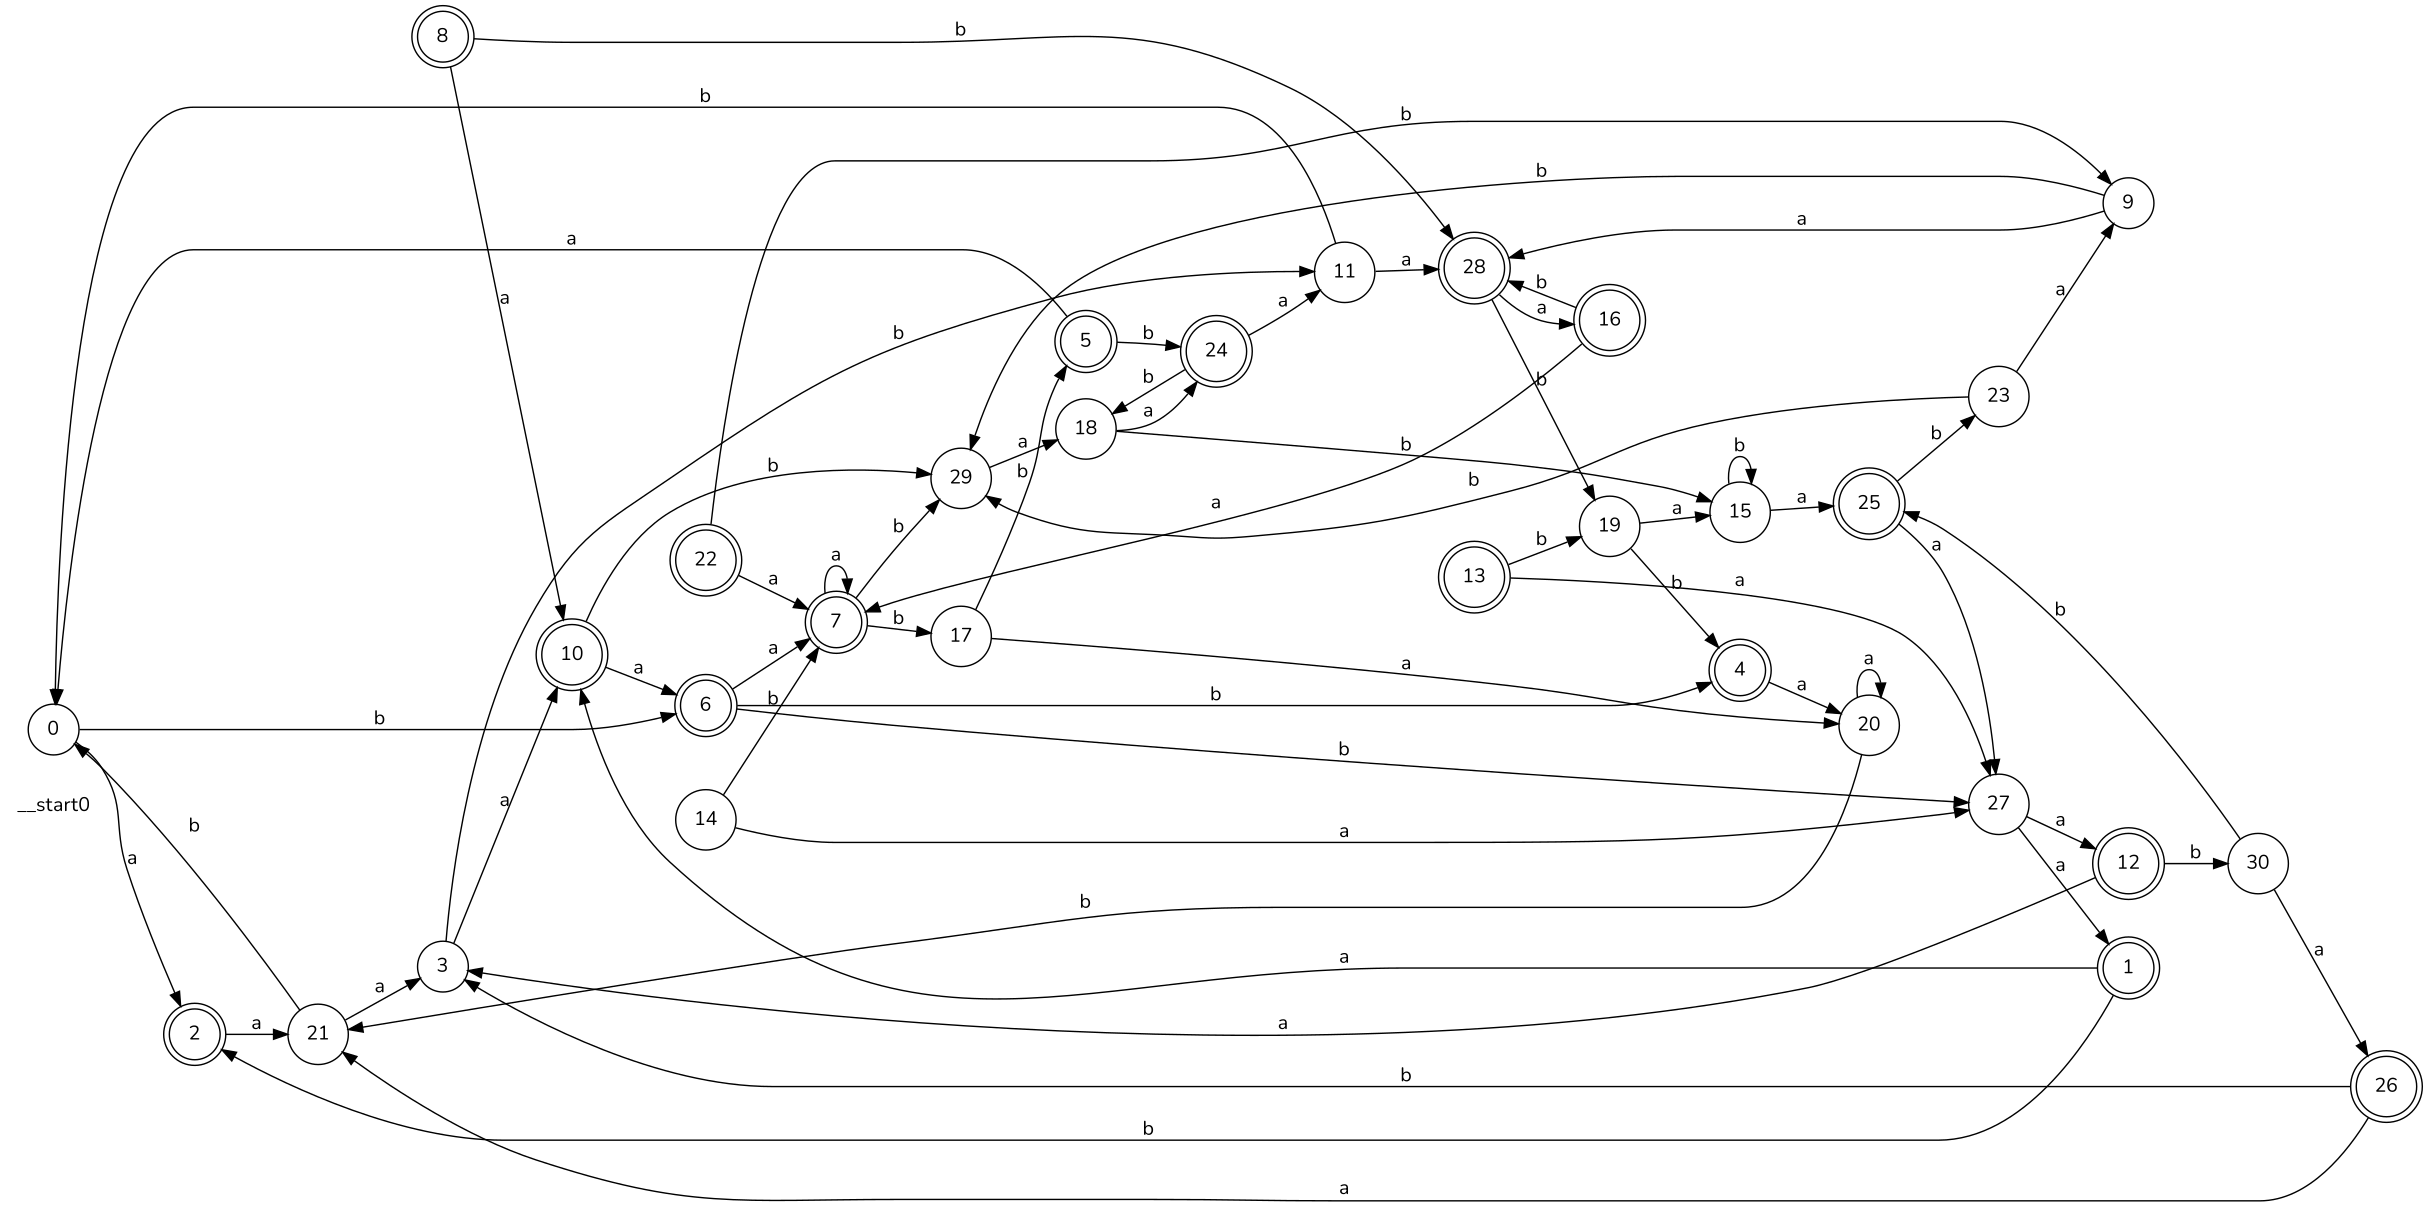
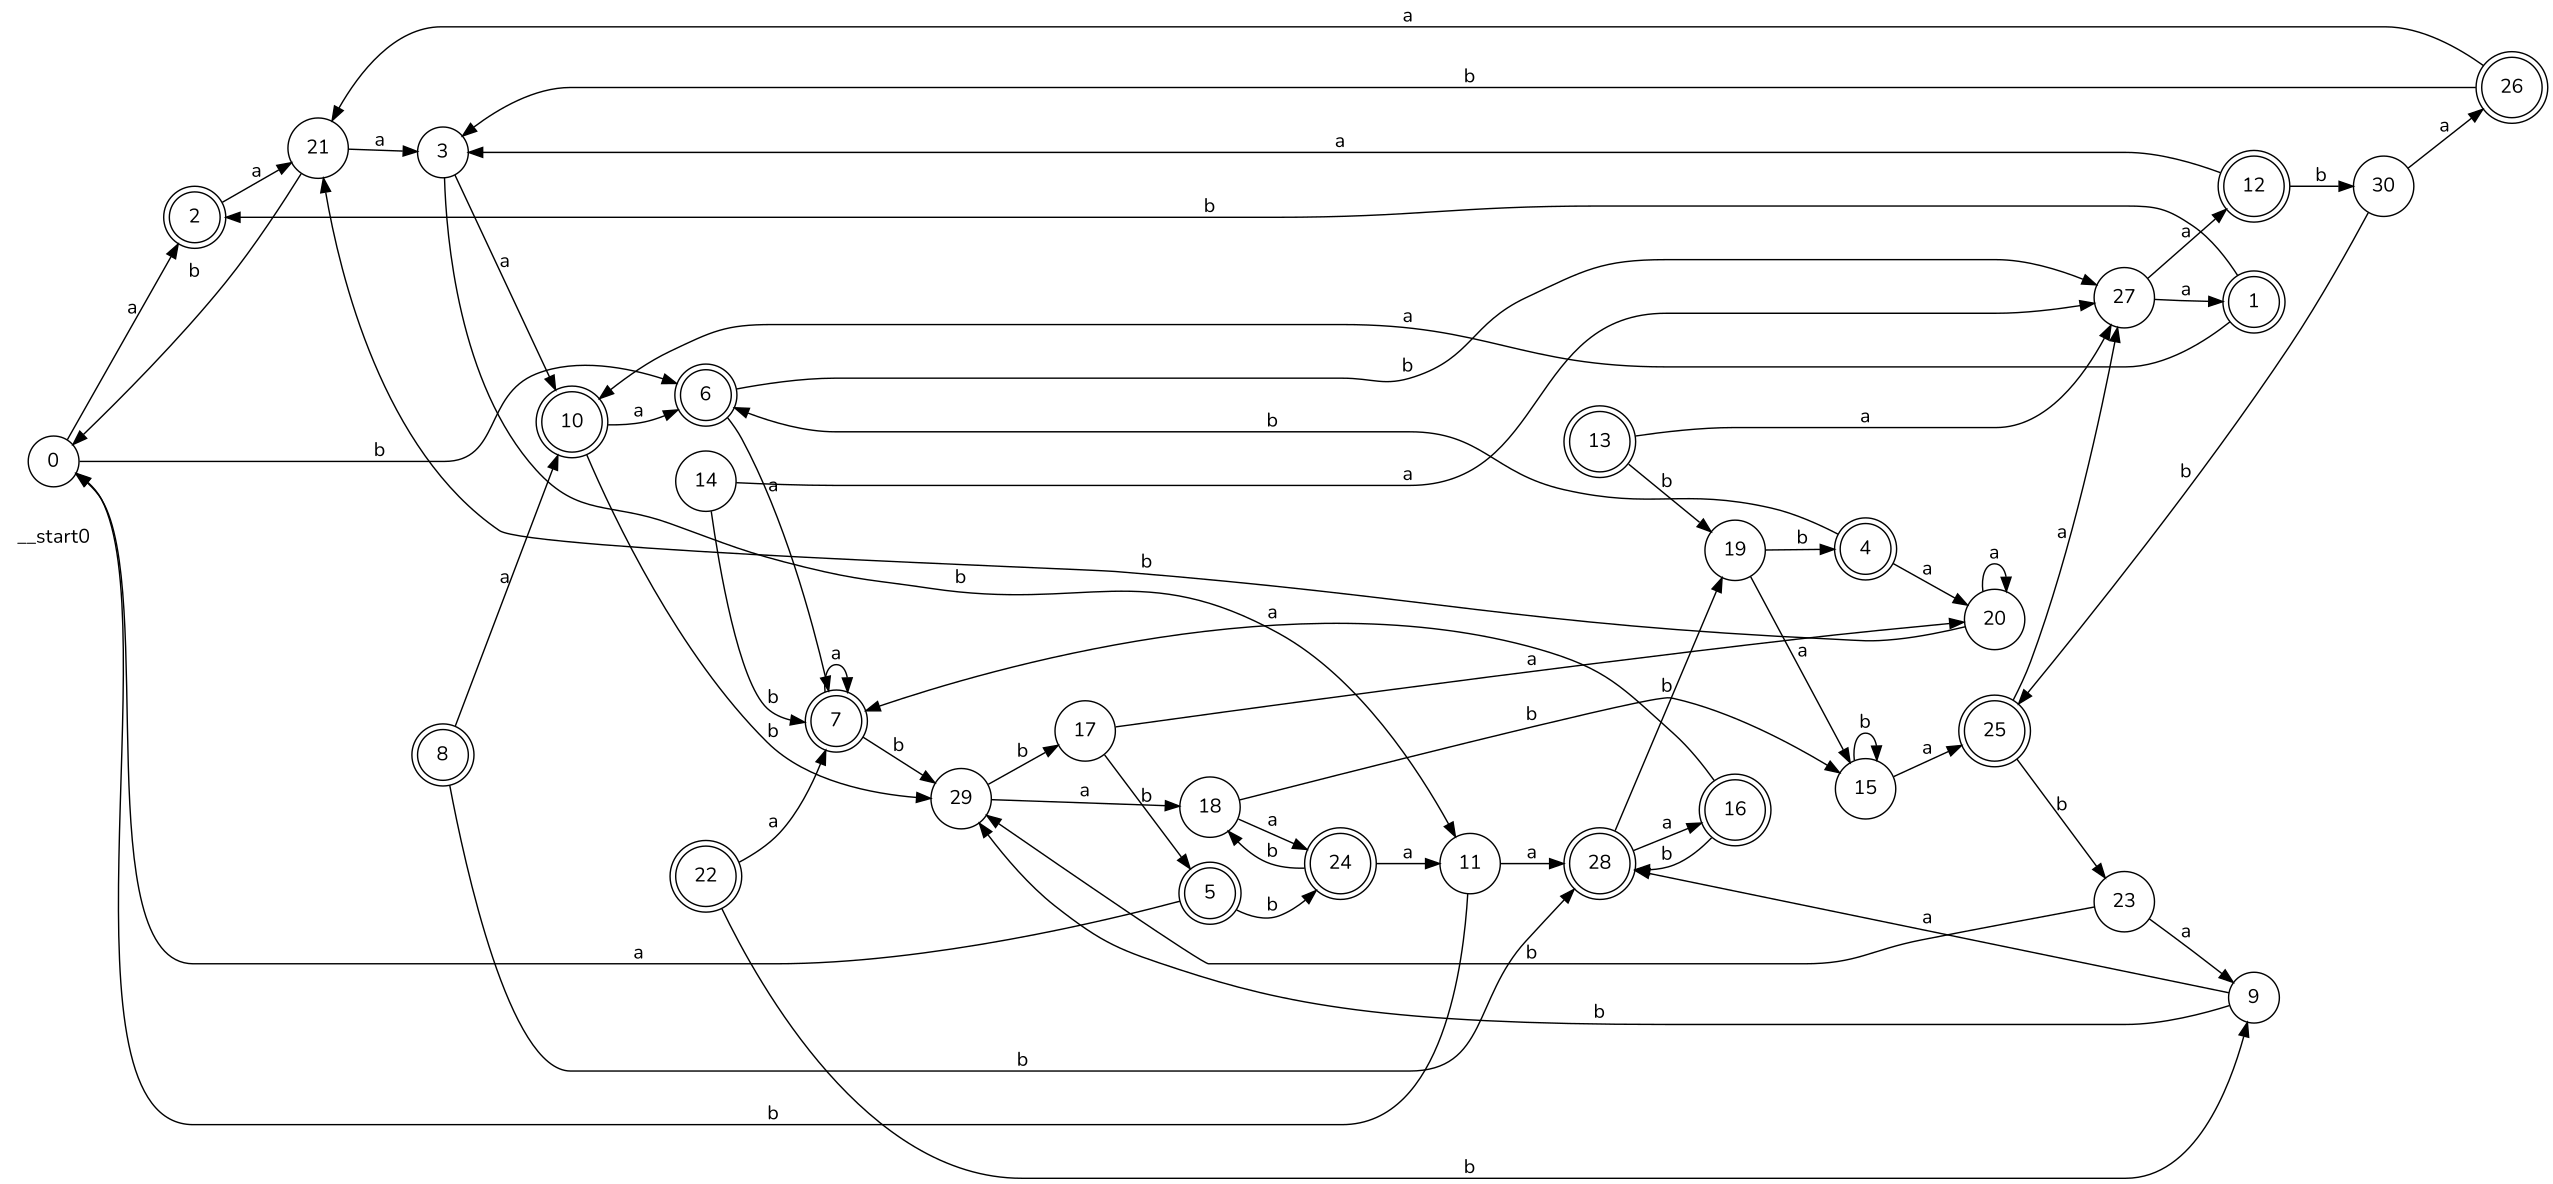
(892, 629) -> (1017, 768)
(1219, 706) -> (1301, 432)
